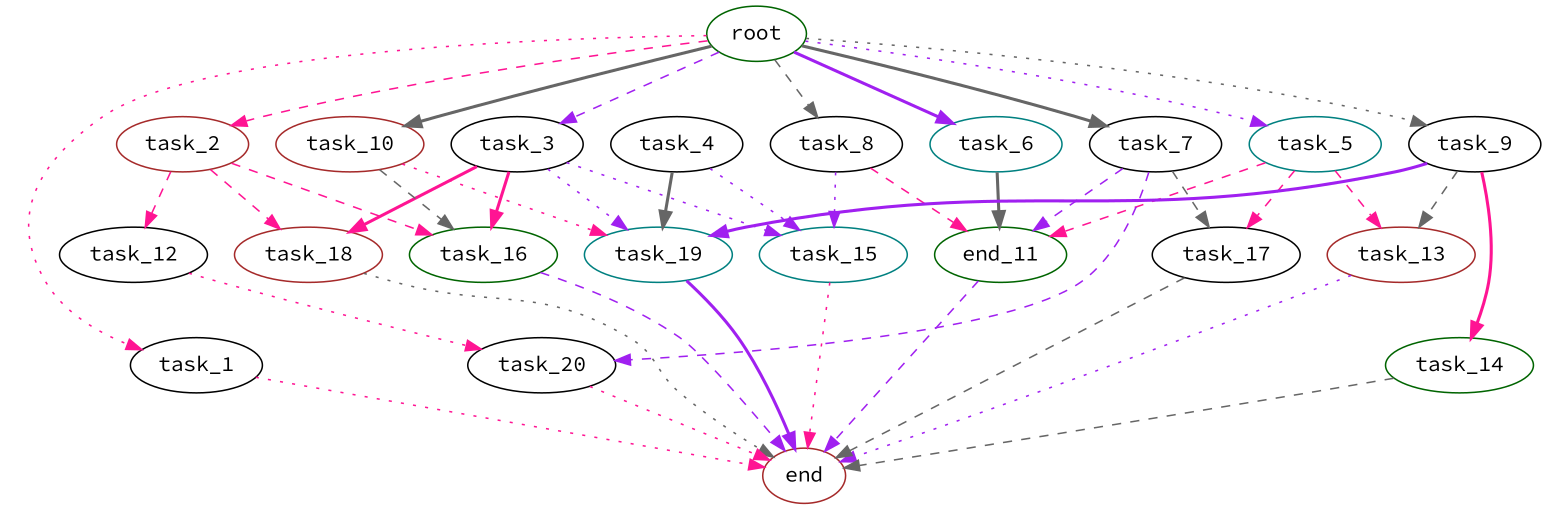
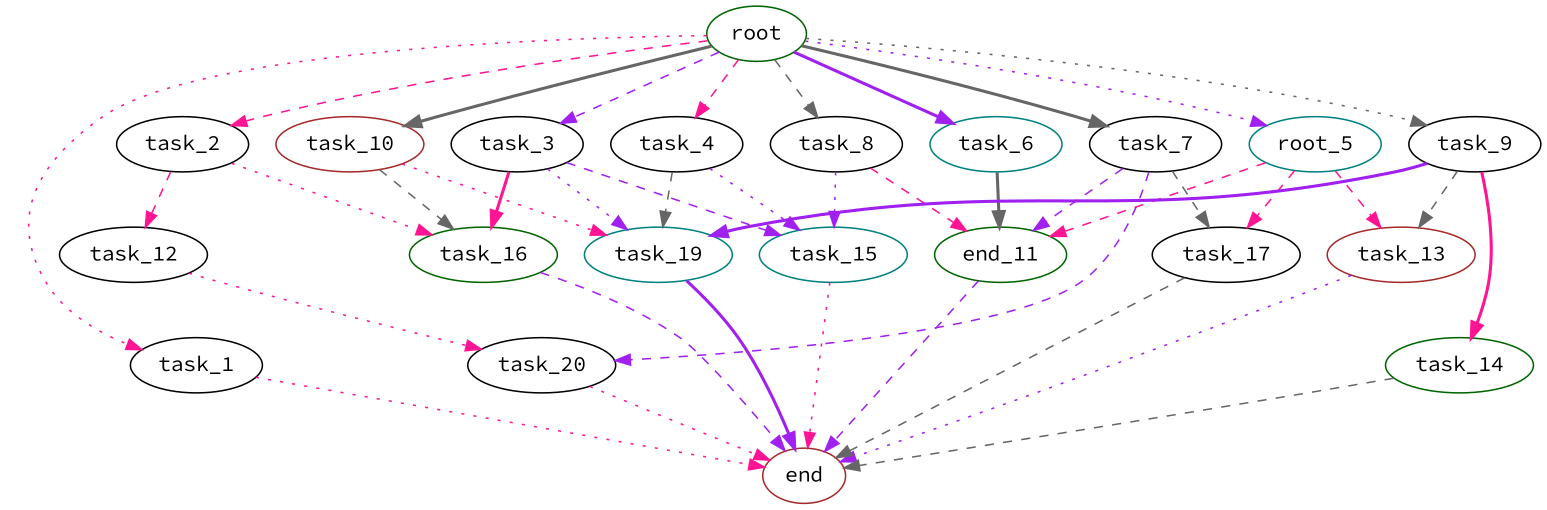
none -> (722, 82)
(183, 144) -> (183, 144)
(1315, 144) -> (1315, 144)
(670, 187) -> (670, 187)
(656, 193) -> (656, 193)
(324, 196) -> (324, 196)
(308, 255) -> none
